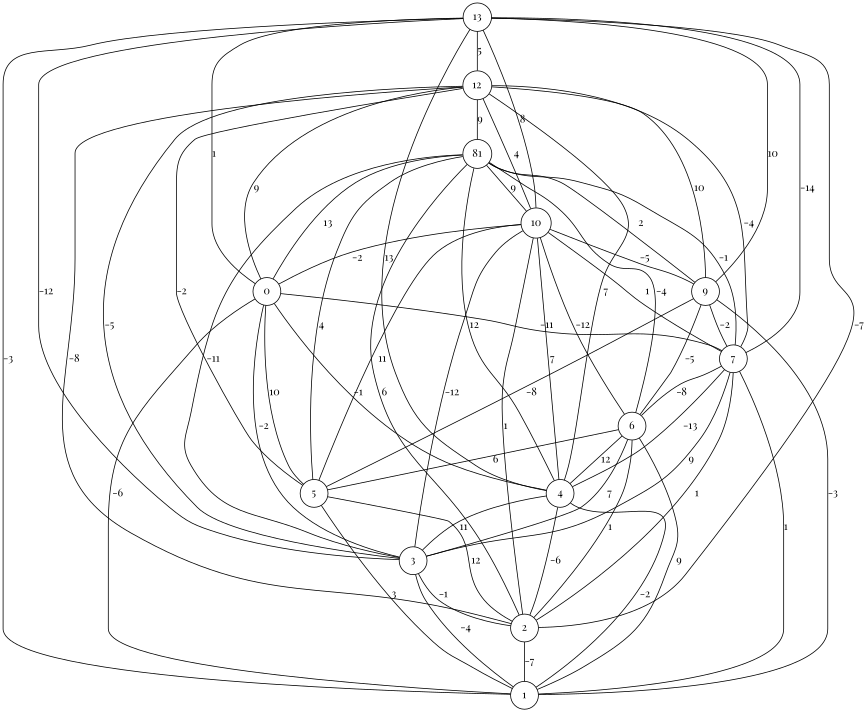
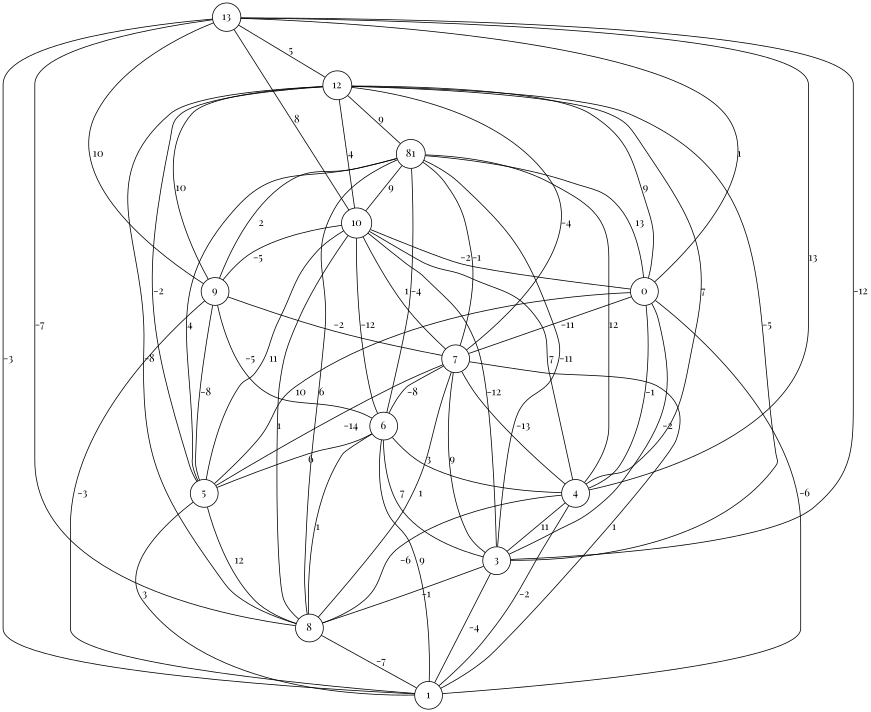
(792, 69) -> (328, 421)
(606, 460) -> (429, 460)
(525, 628) -> (309, 628)
